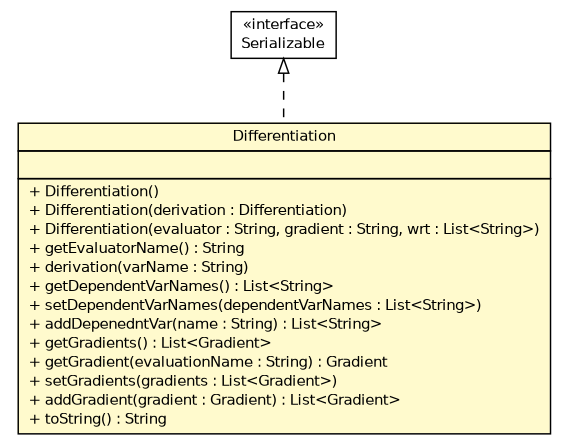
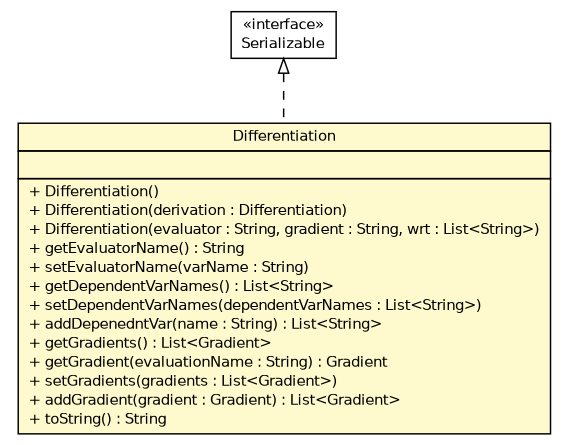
(139, 268) -> (169, 268)
